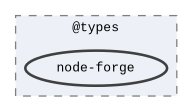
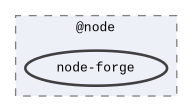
(96, 28) -> (96, 28)
